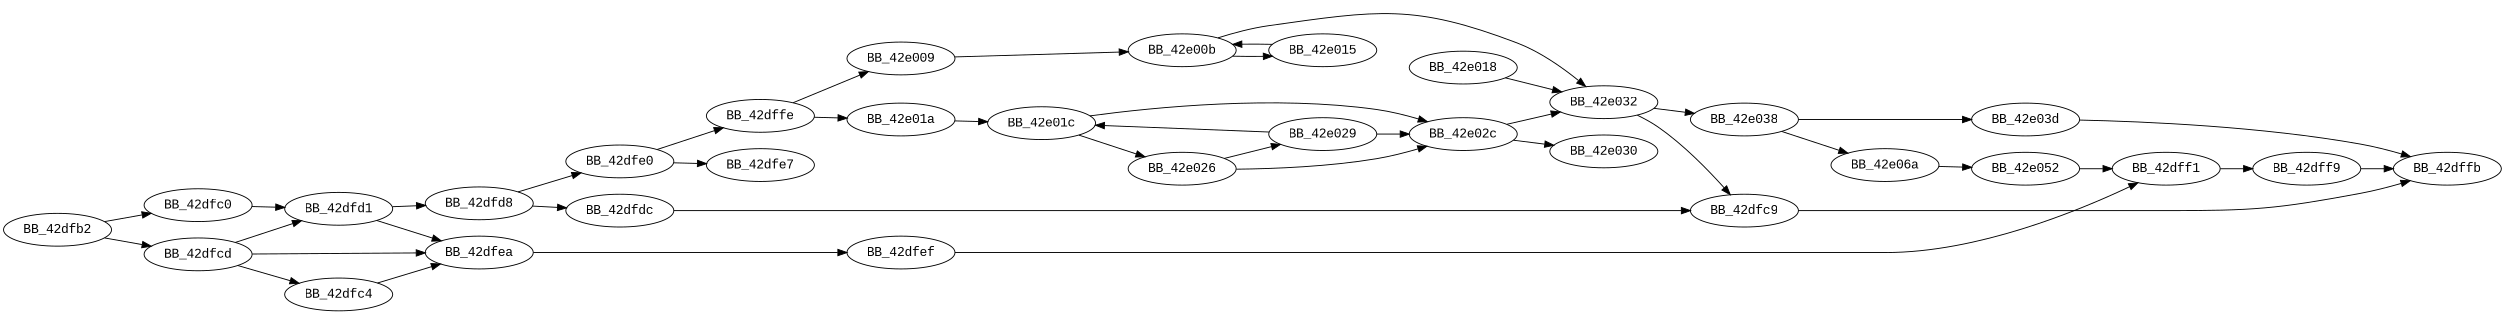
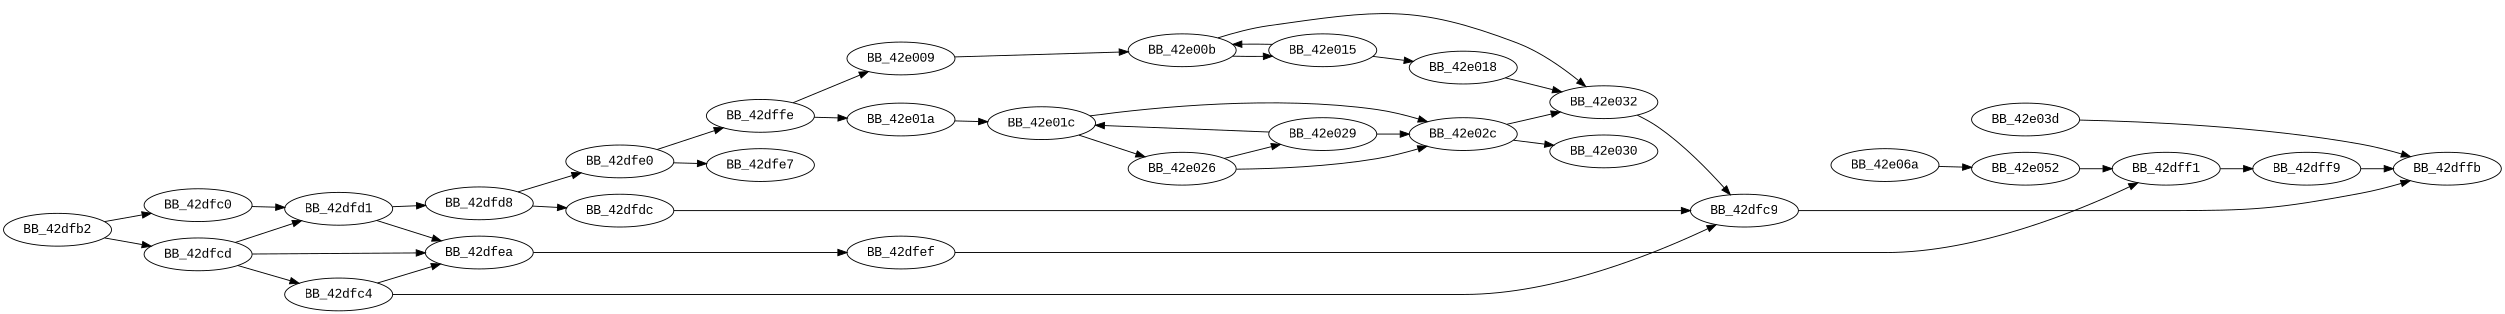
none -> (1388, 58)
(1744, 120) -> none
none -> (1056, 294)
